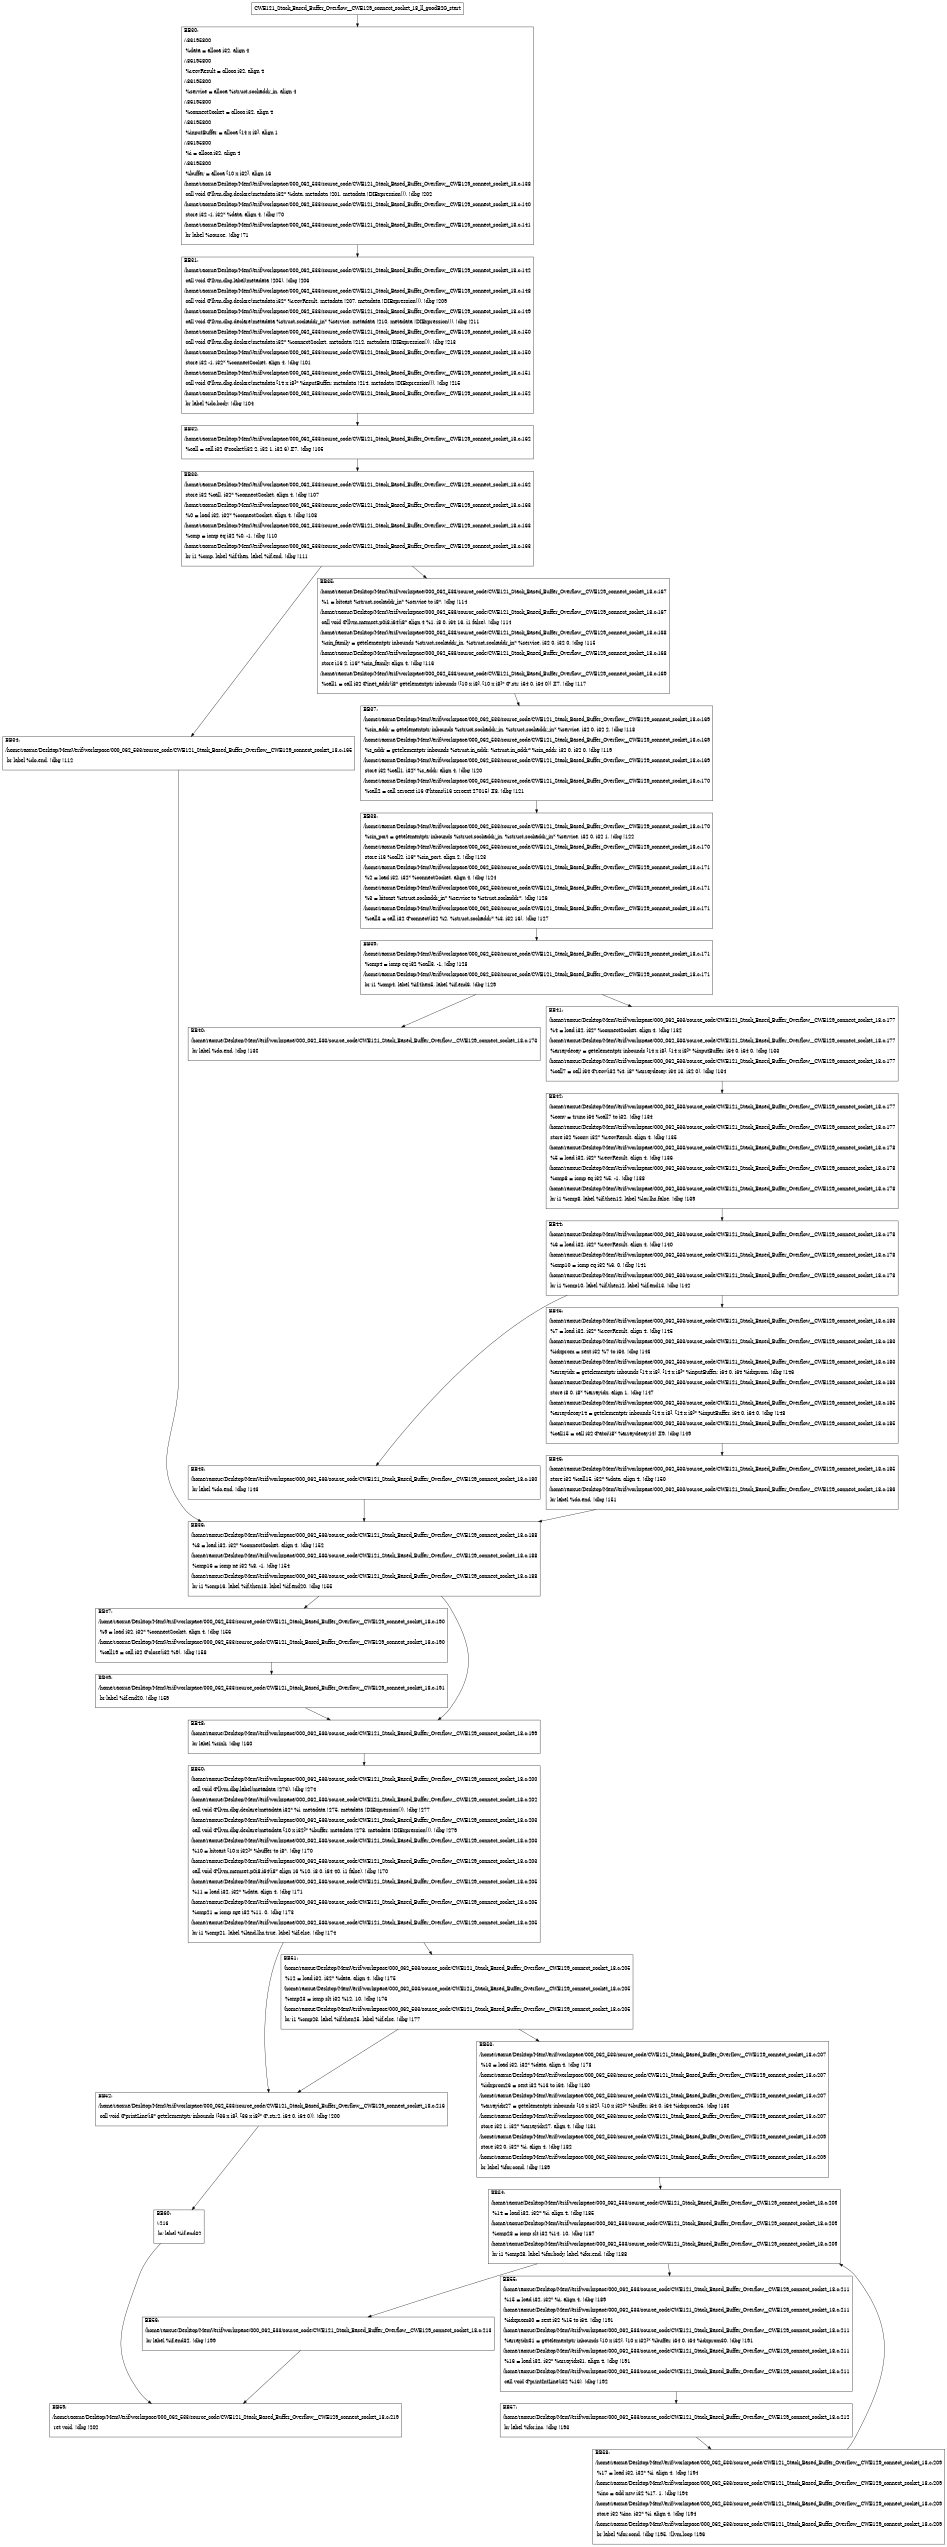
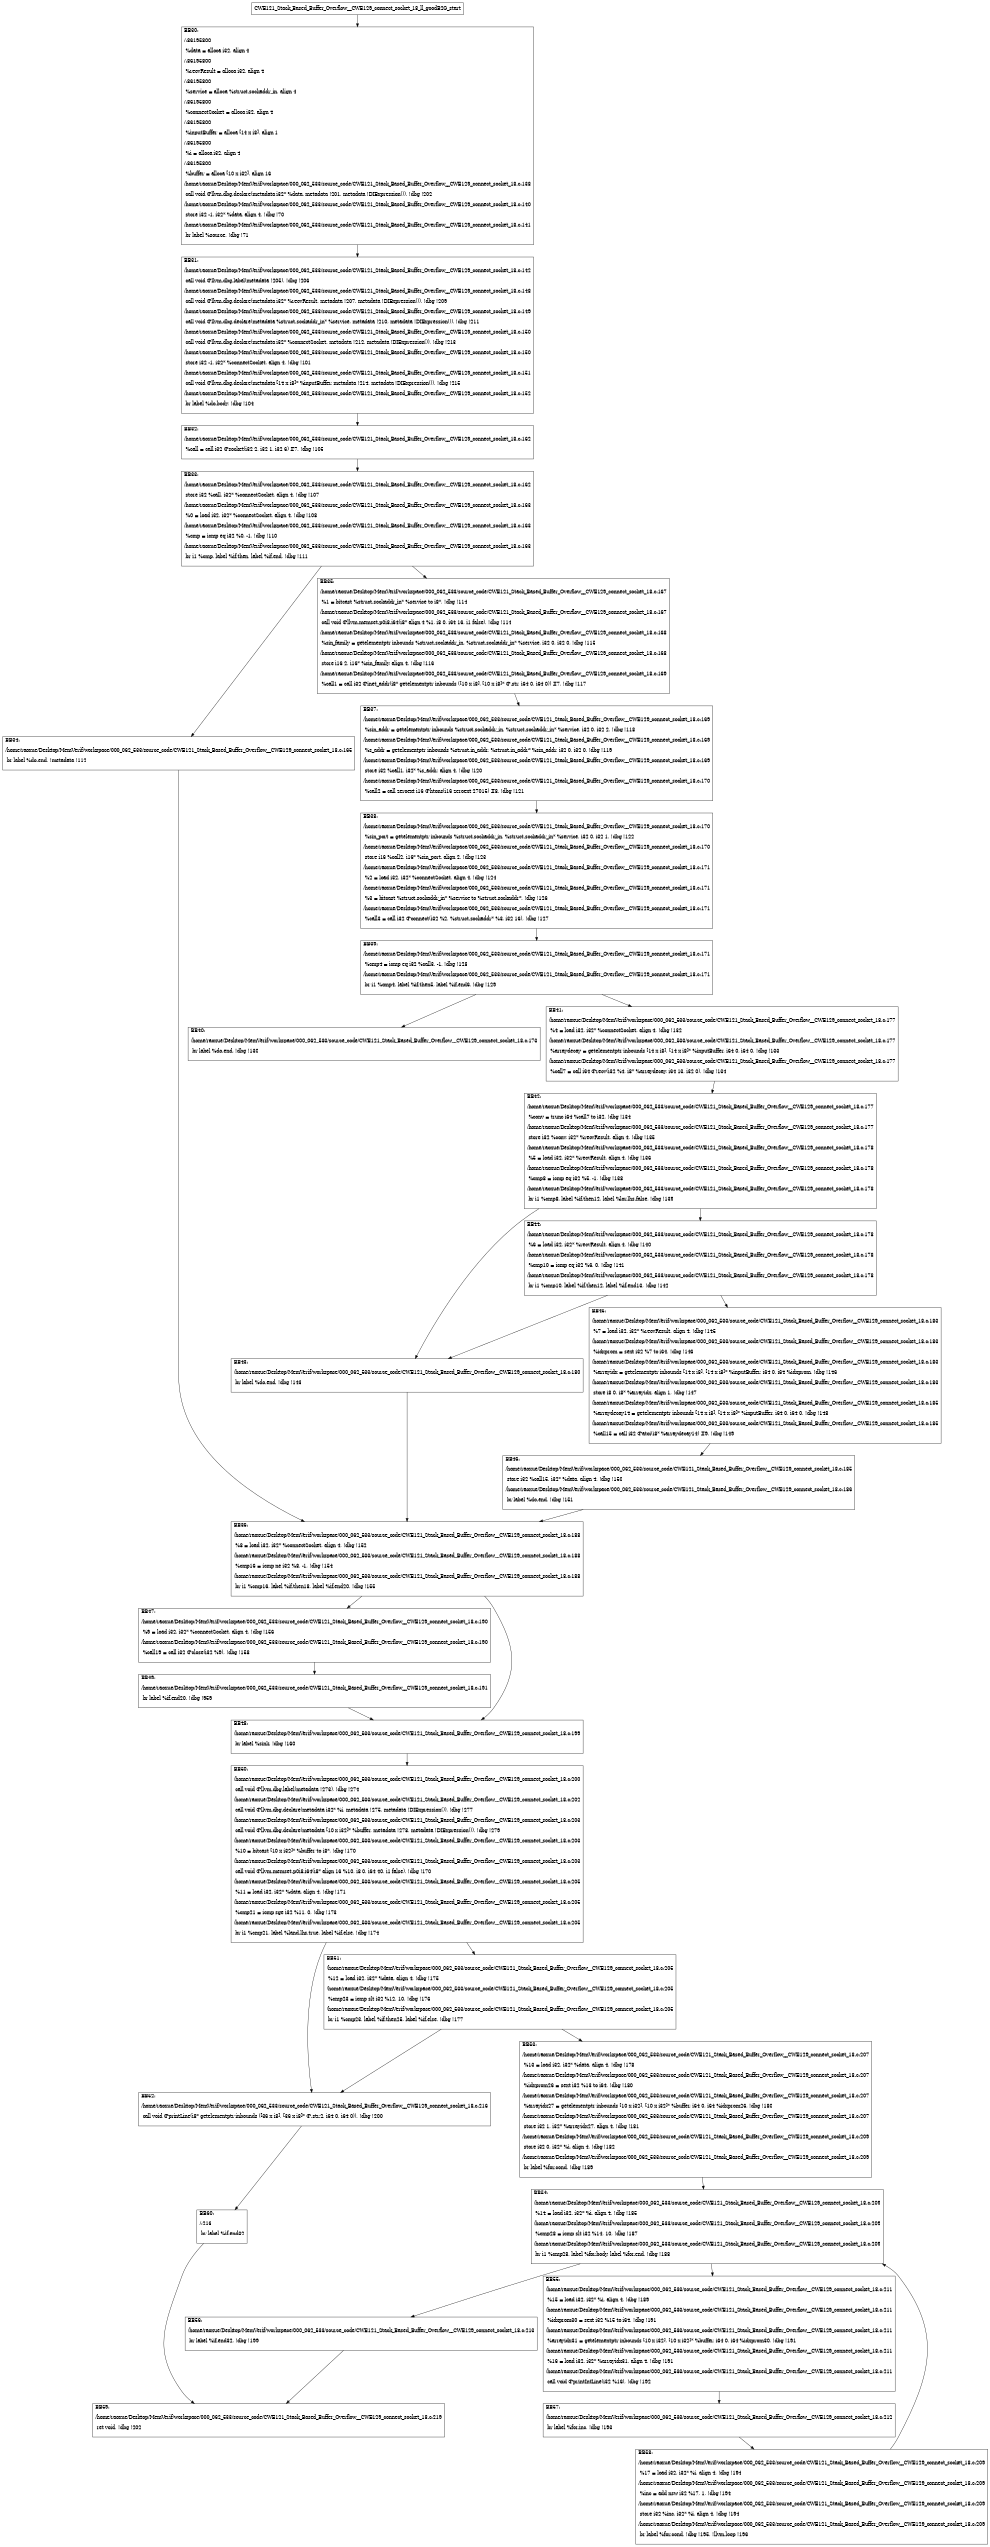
(39, 761) -> (46, 761)
none -> (469, 1274)
(134, 1699) -> (177, 1699)
